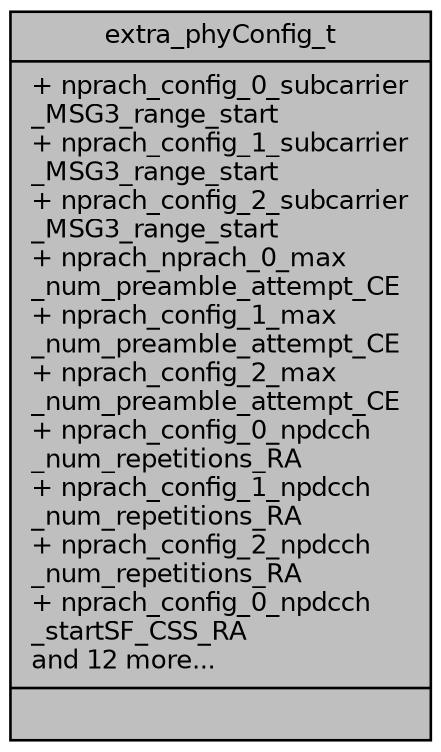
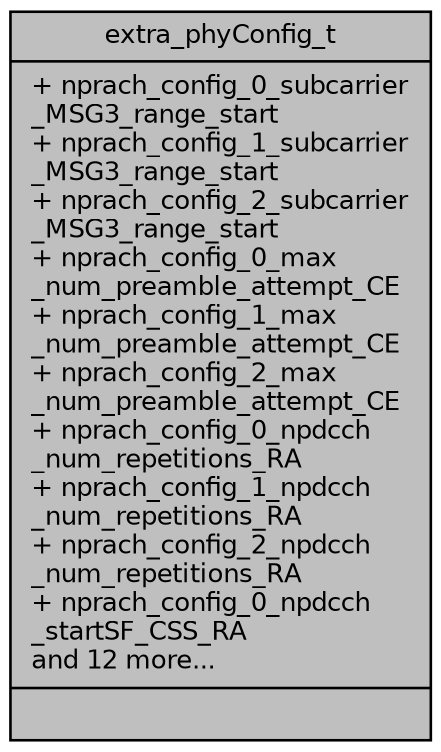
(189, 258) -> (185, 258)
